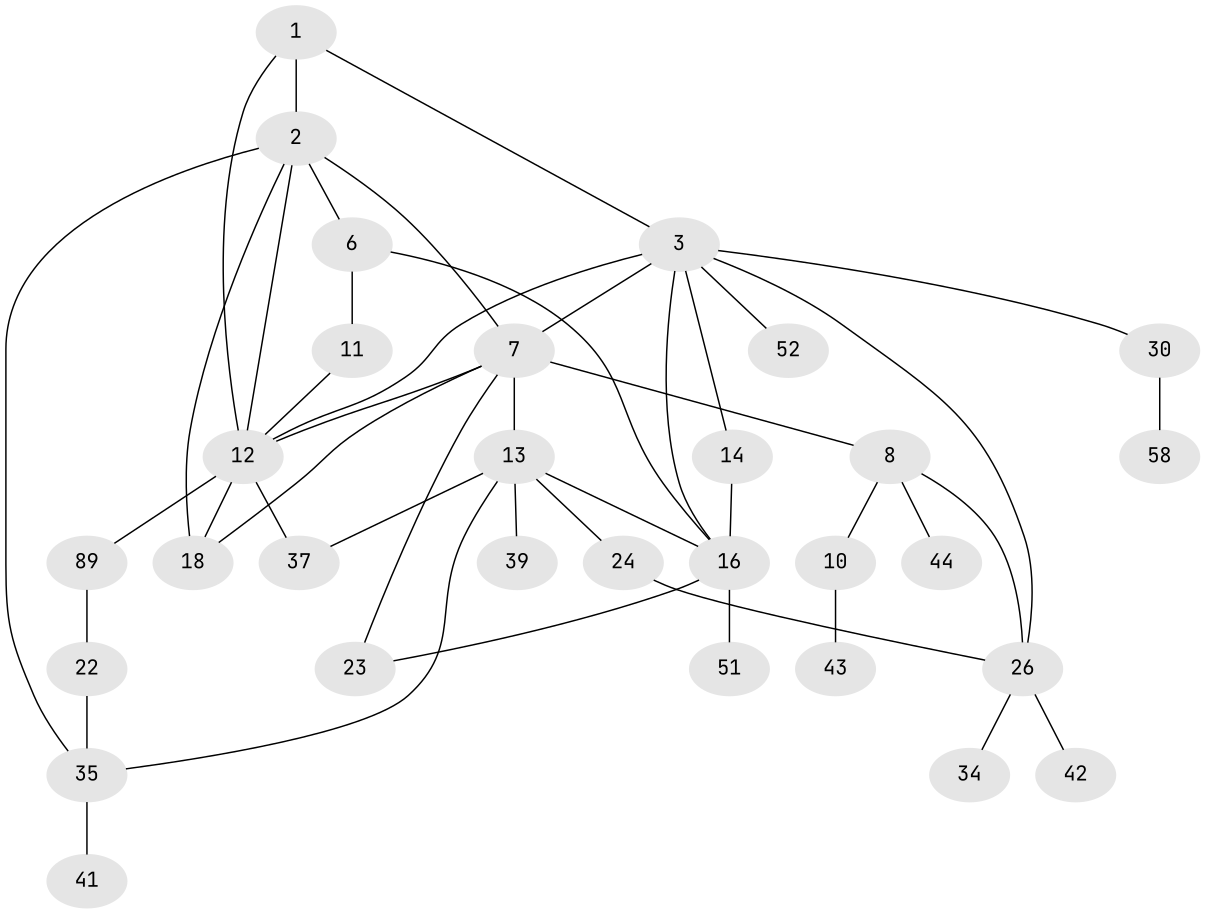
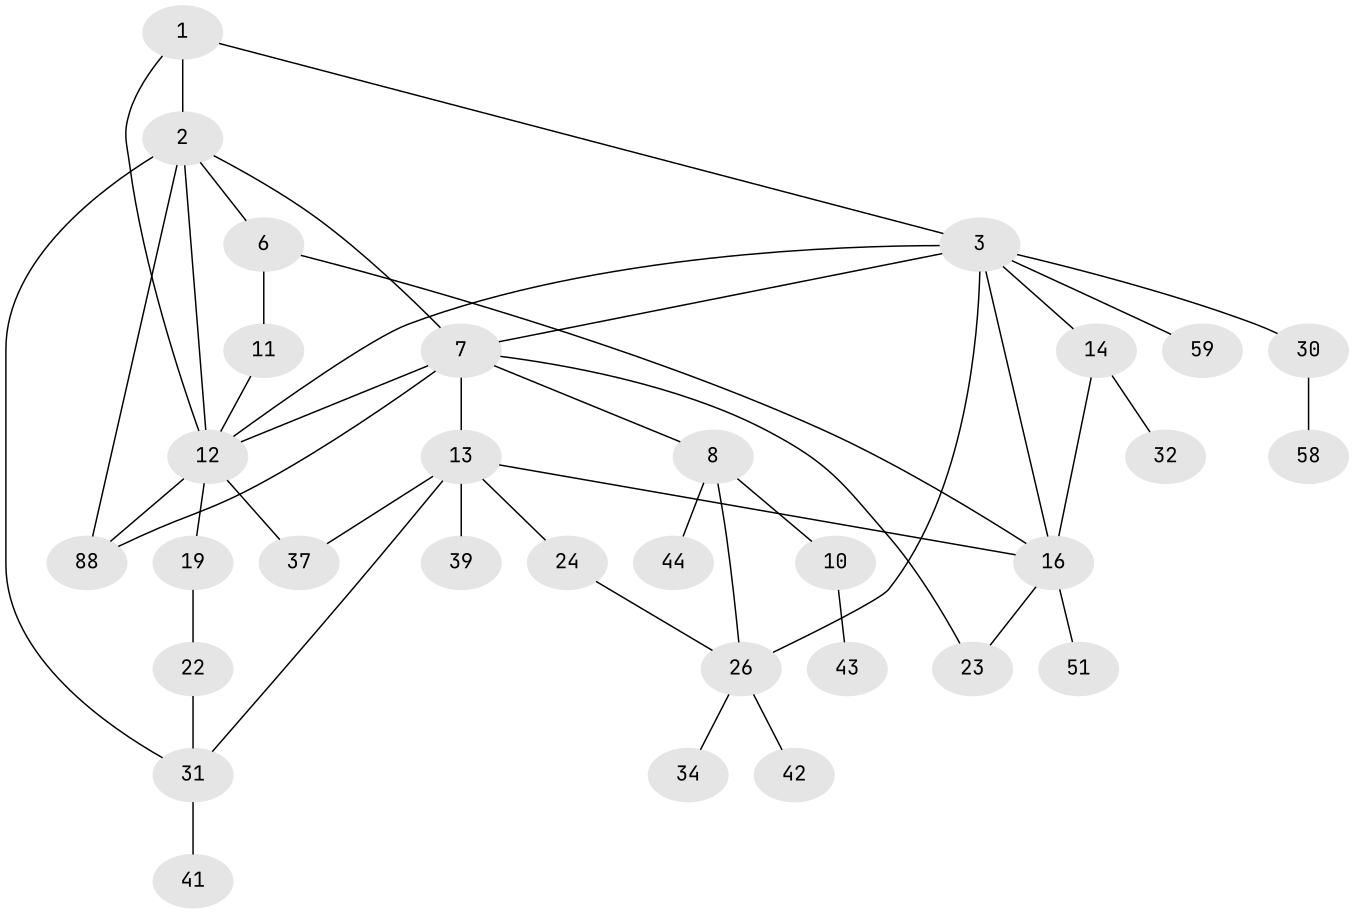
(788, 351) -> (1202, 351)
none -> (1166, 457)
(87, 563) -> (193, 563)
(193, 563) -> (87, 563)
(87, 775) -> (193, 775)
